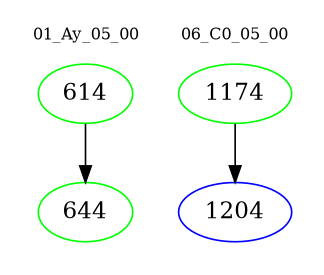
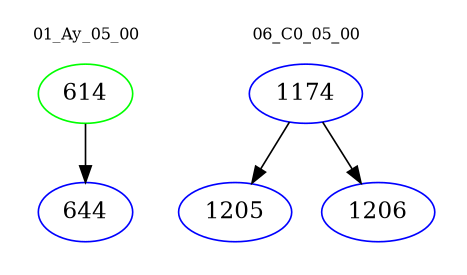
(235, 94) -> (306, 94)
(86, 212) -> (86, 212)
(235, 212) -> (235, 212)
none -> (378, 212)
